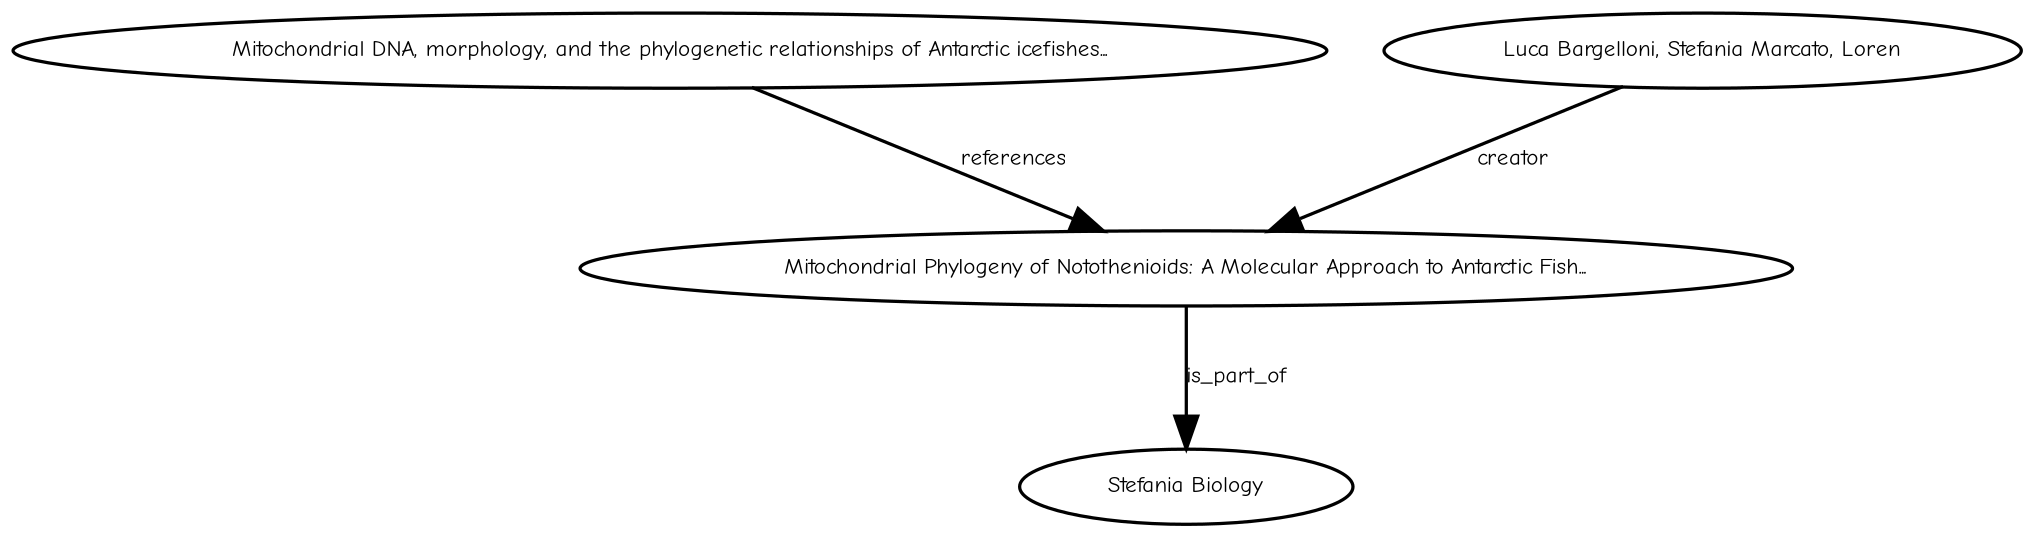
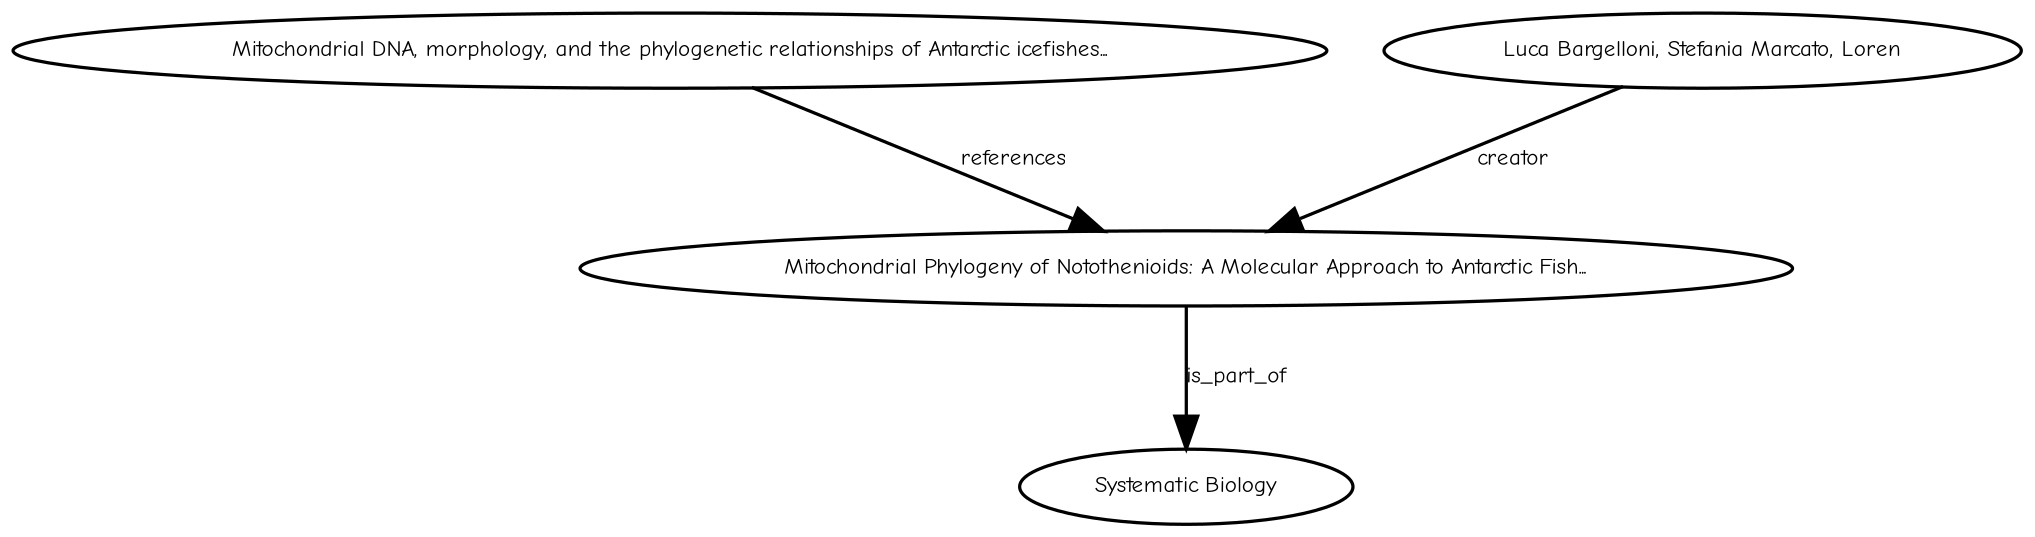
(1186, 487) -> (1186, 487)
